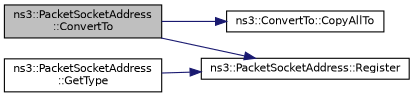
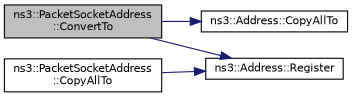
(305, 21) -> (274, 21)
(305, 69) -> (274, 69)
(83, 75) -> (83, 75)
